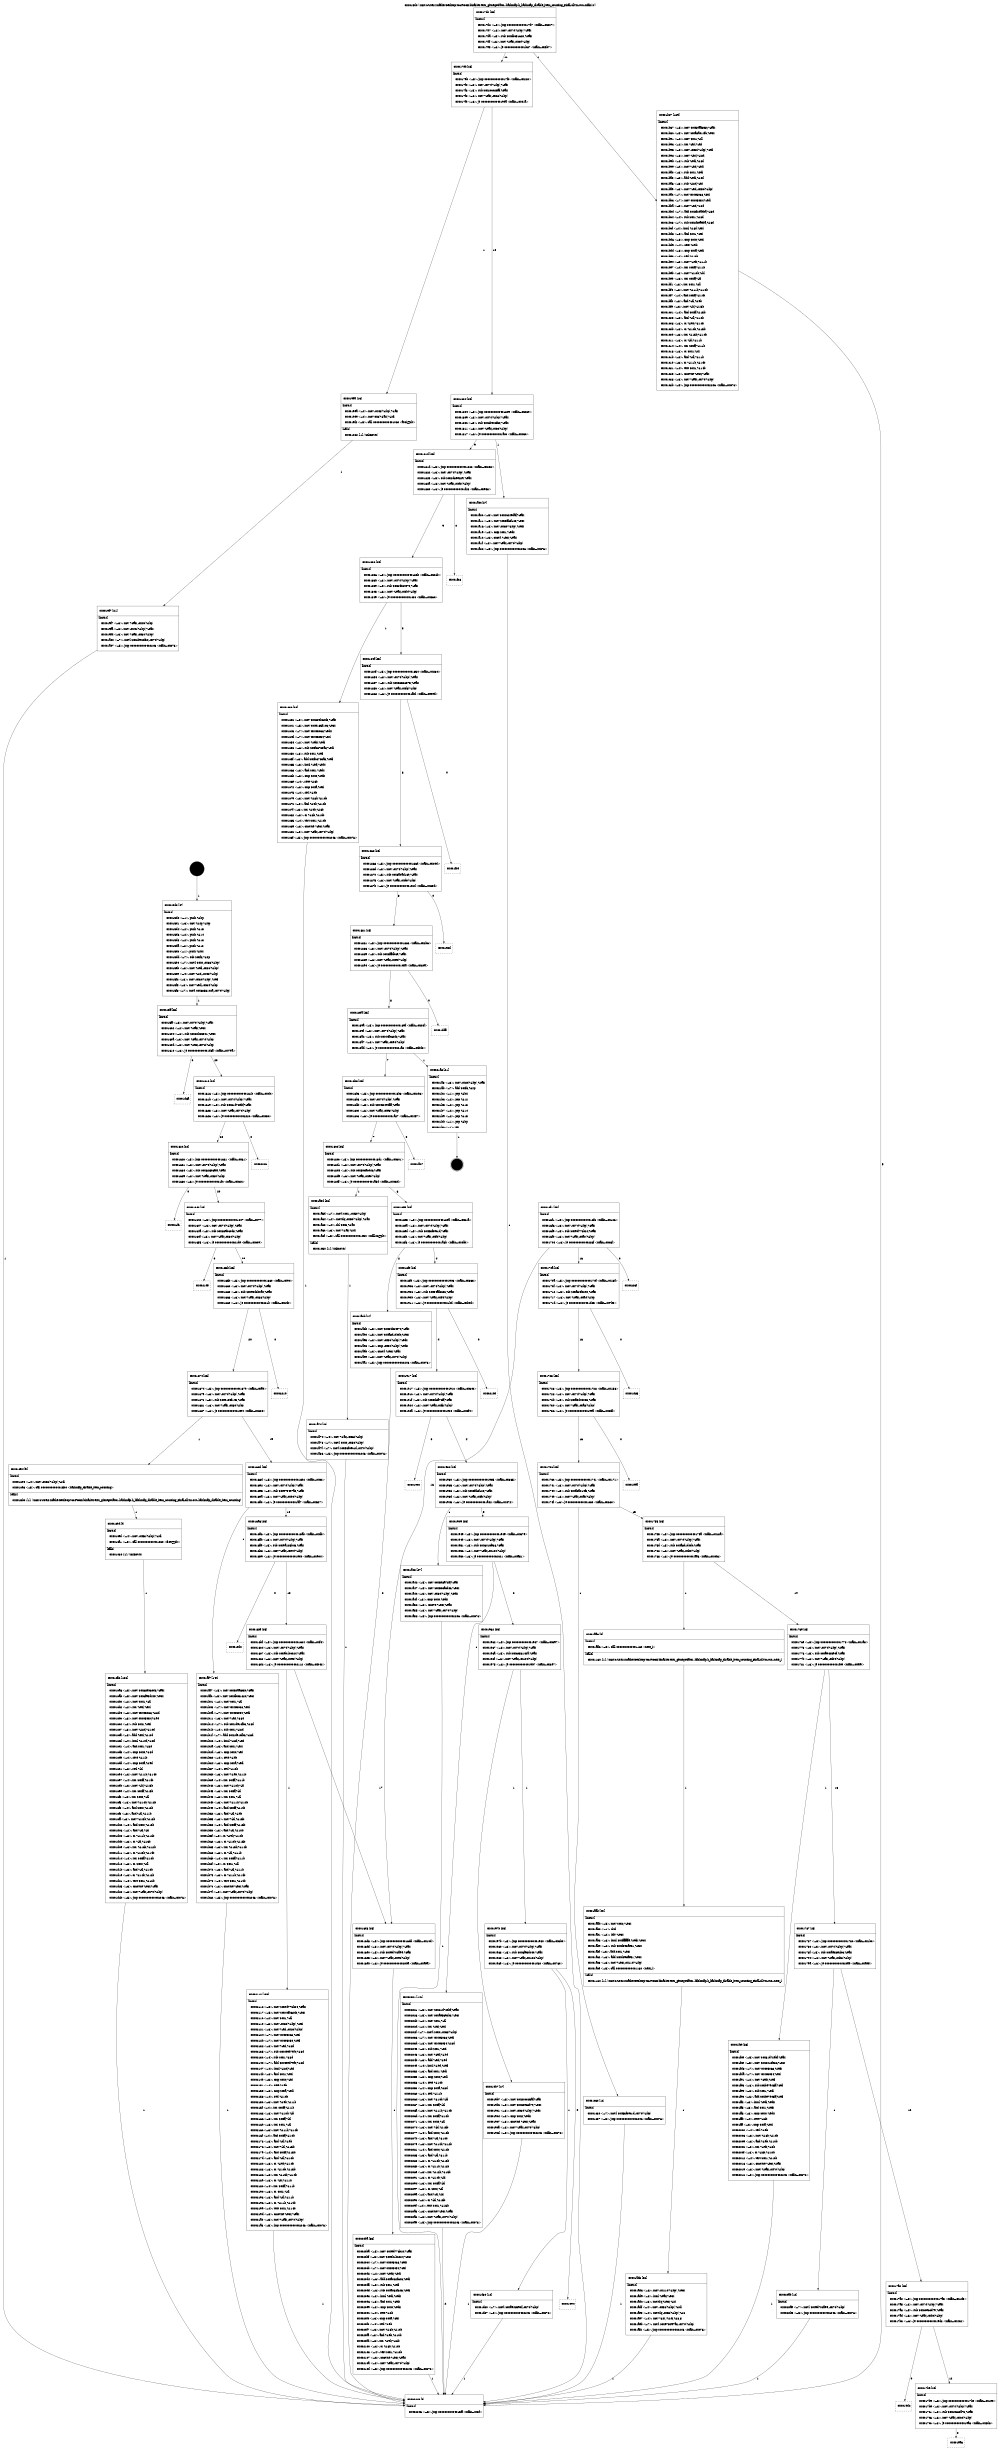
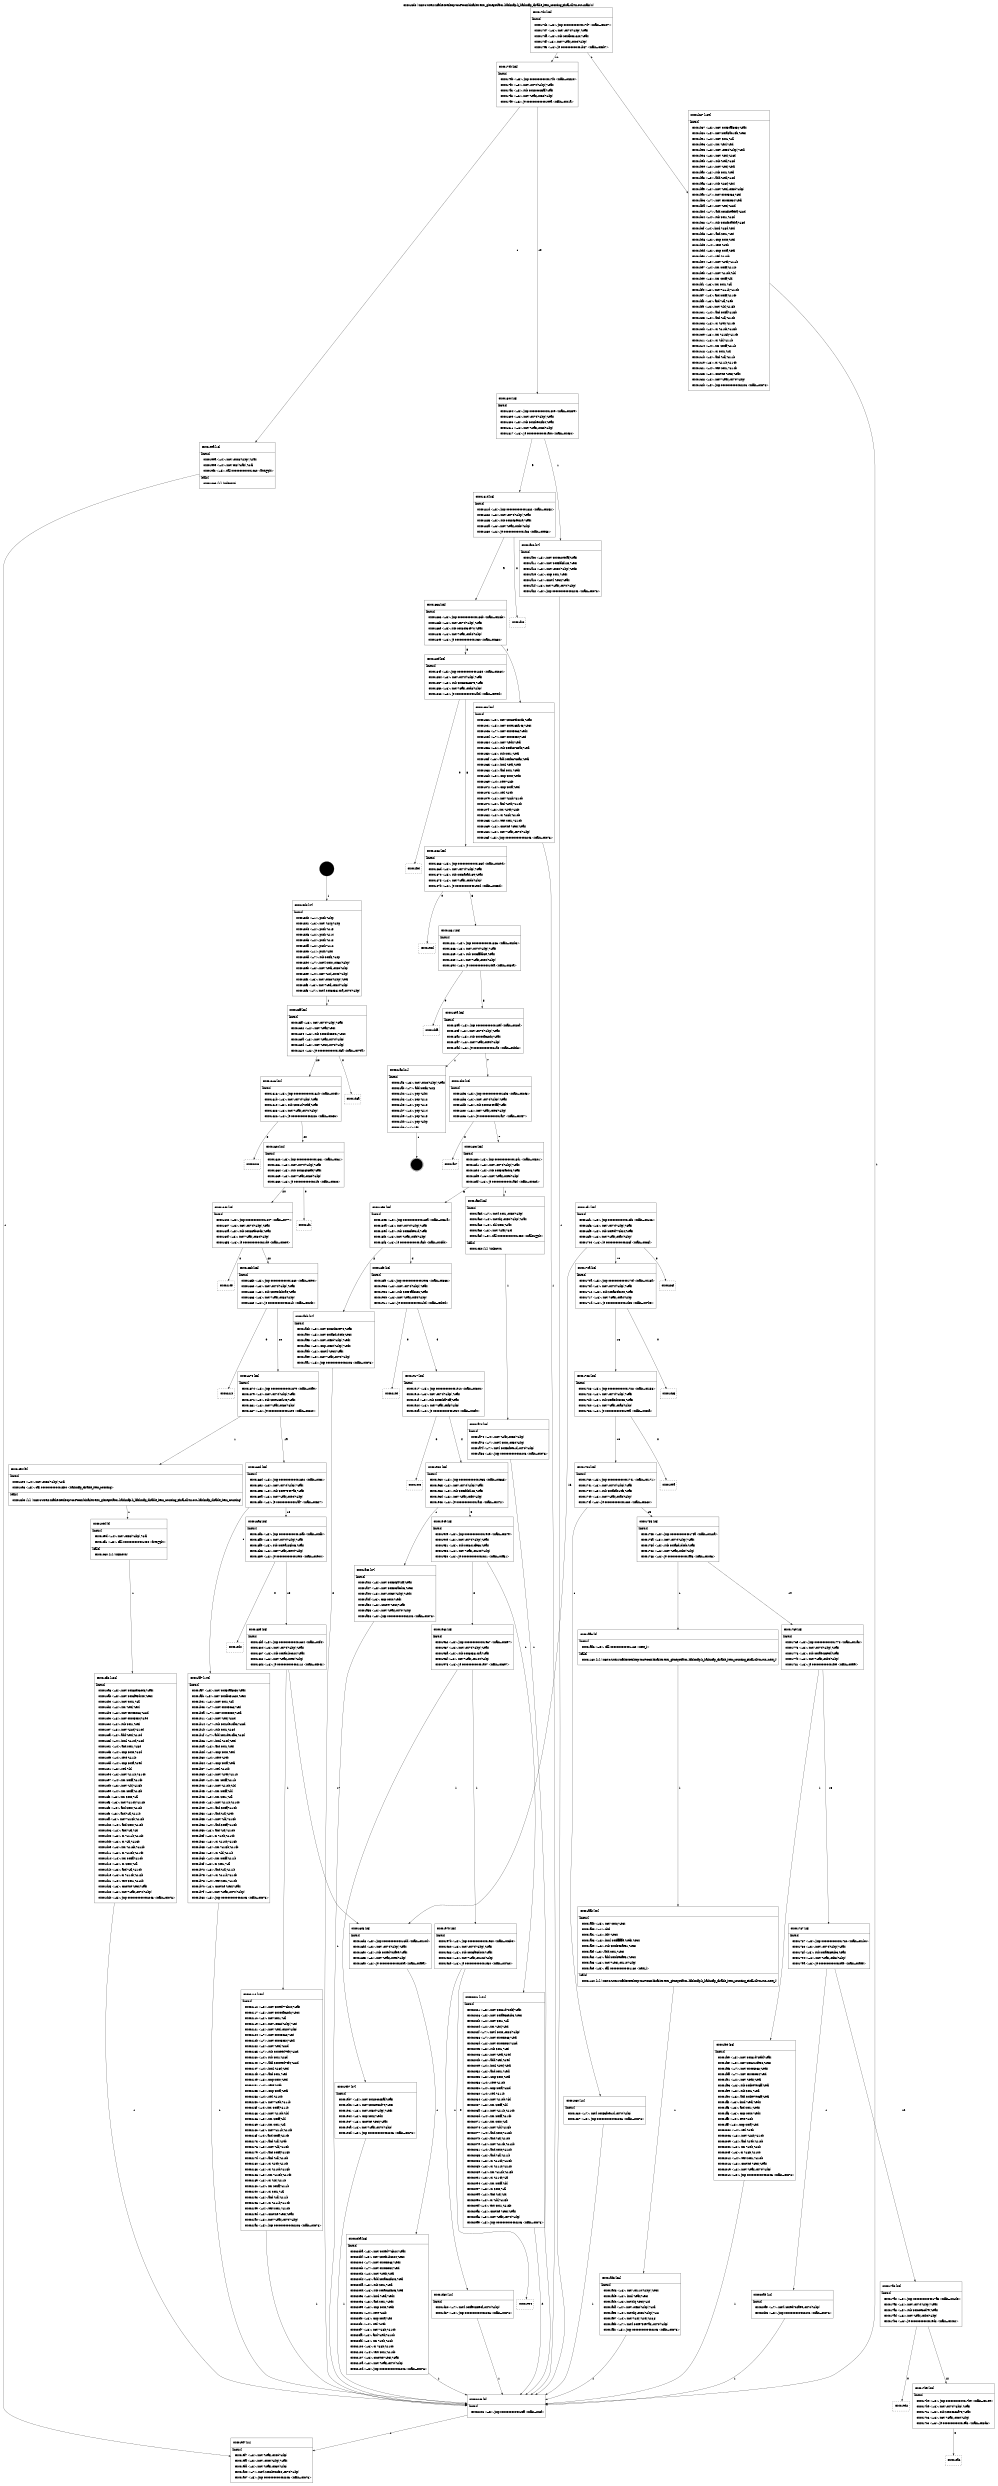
(882, 1165) -> (876, 1165)
(3, 1673) -> (391, 2433)
